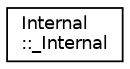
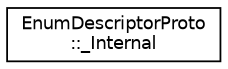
(65, 35) -> (114, 35)
